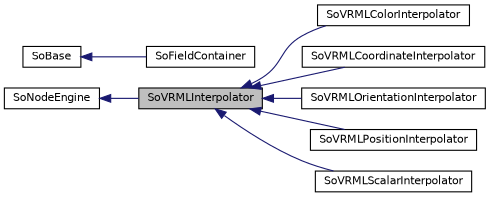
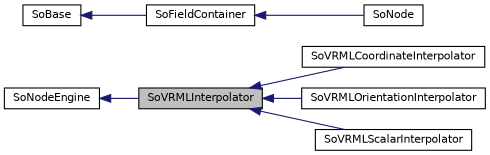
(394, 15) -> none
none -> (394, 15)
(394, 140) -> none
